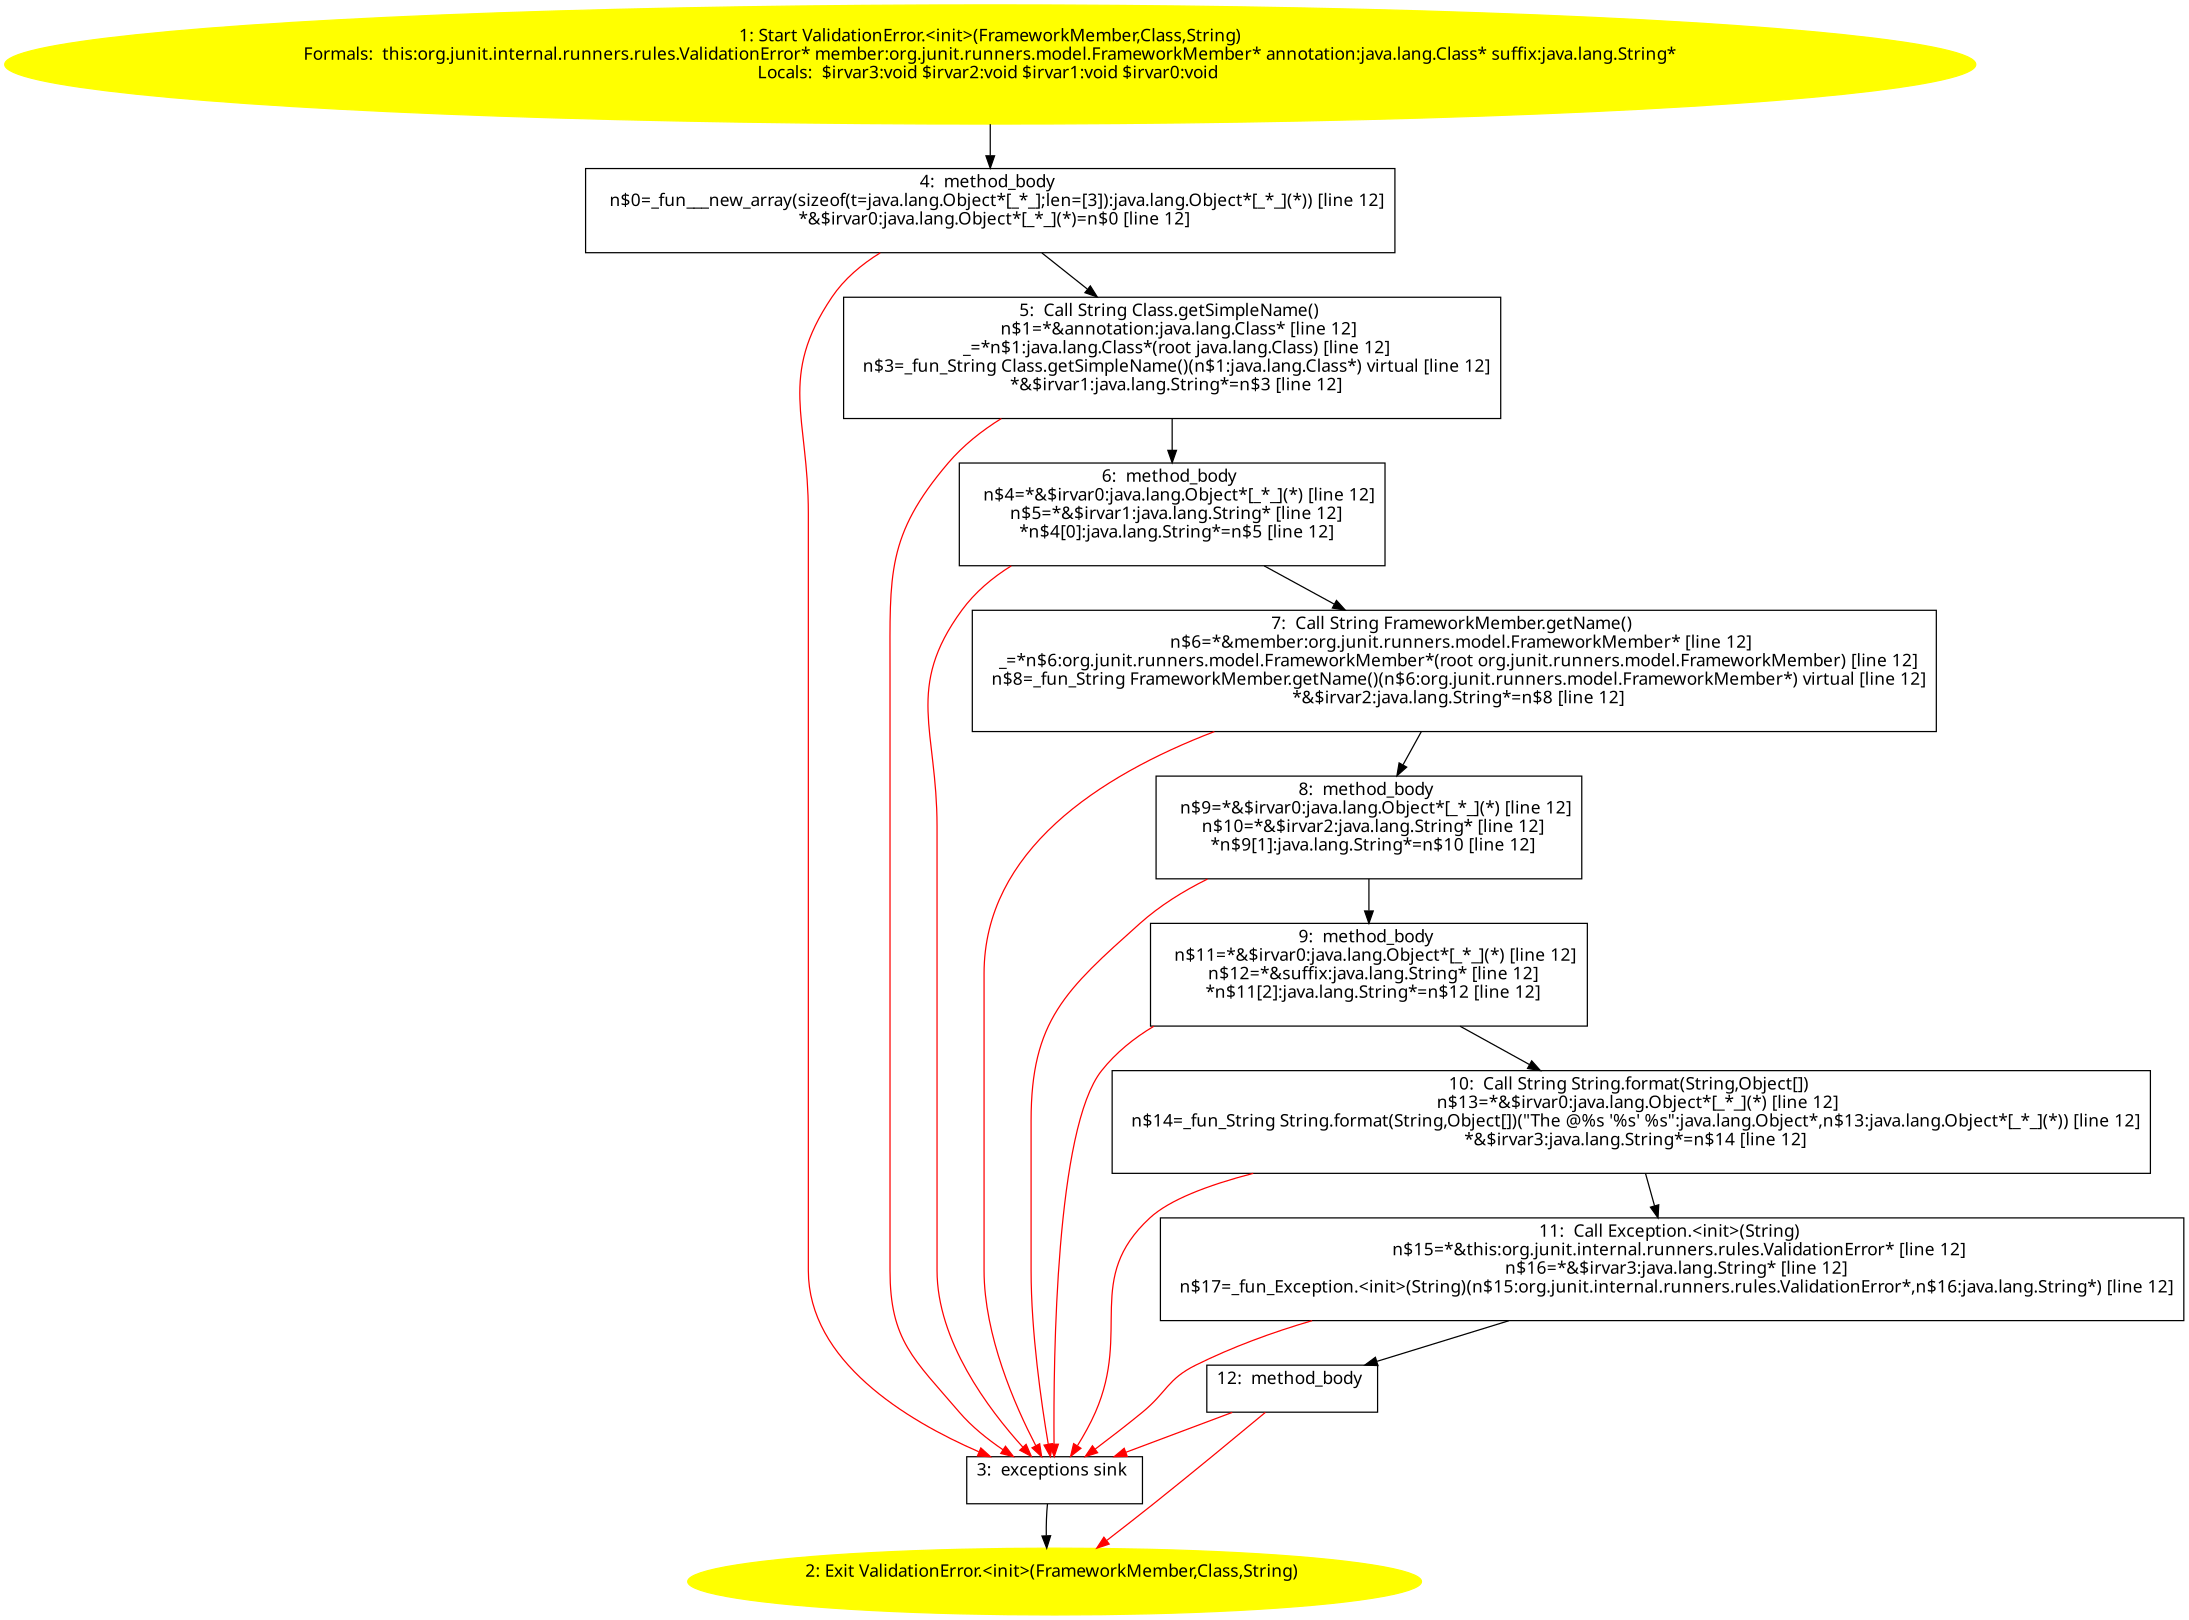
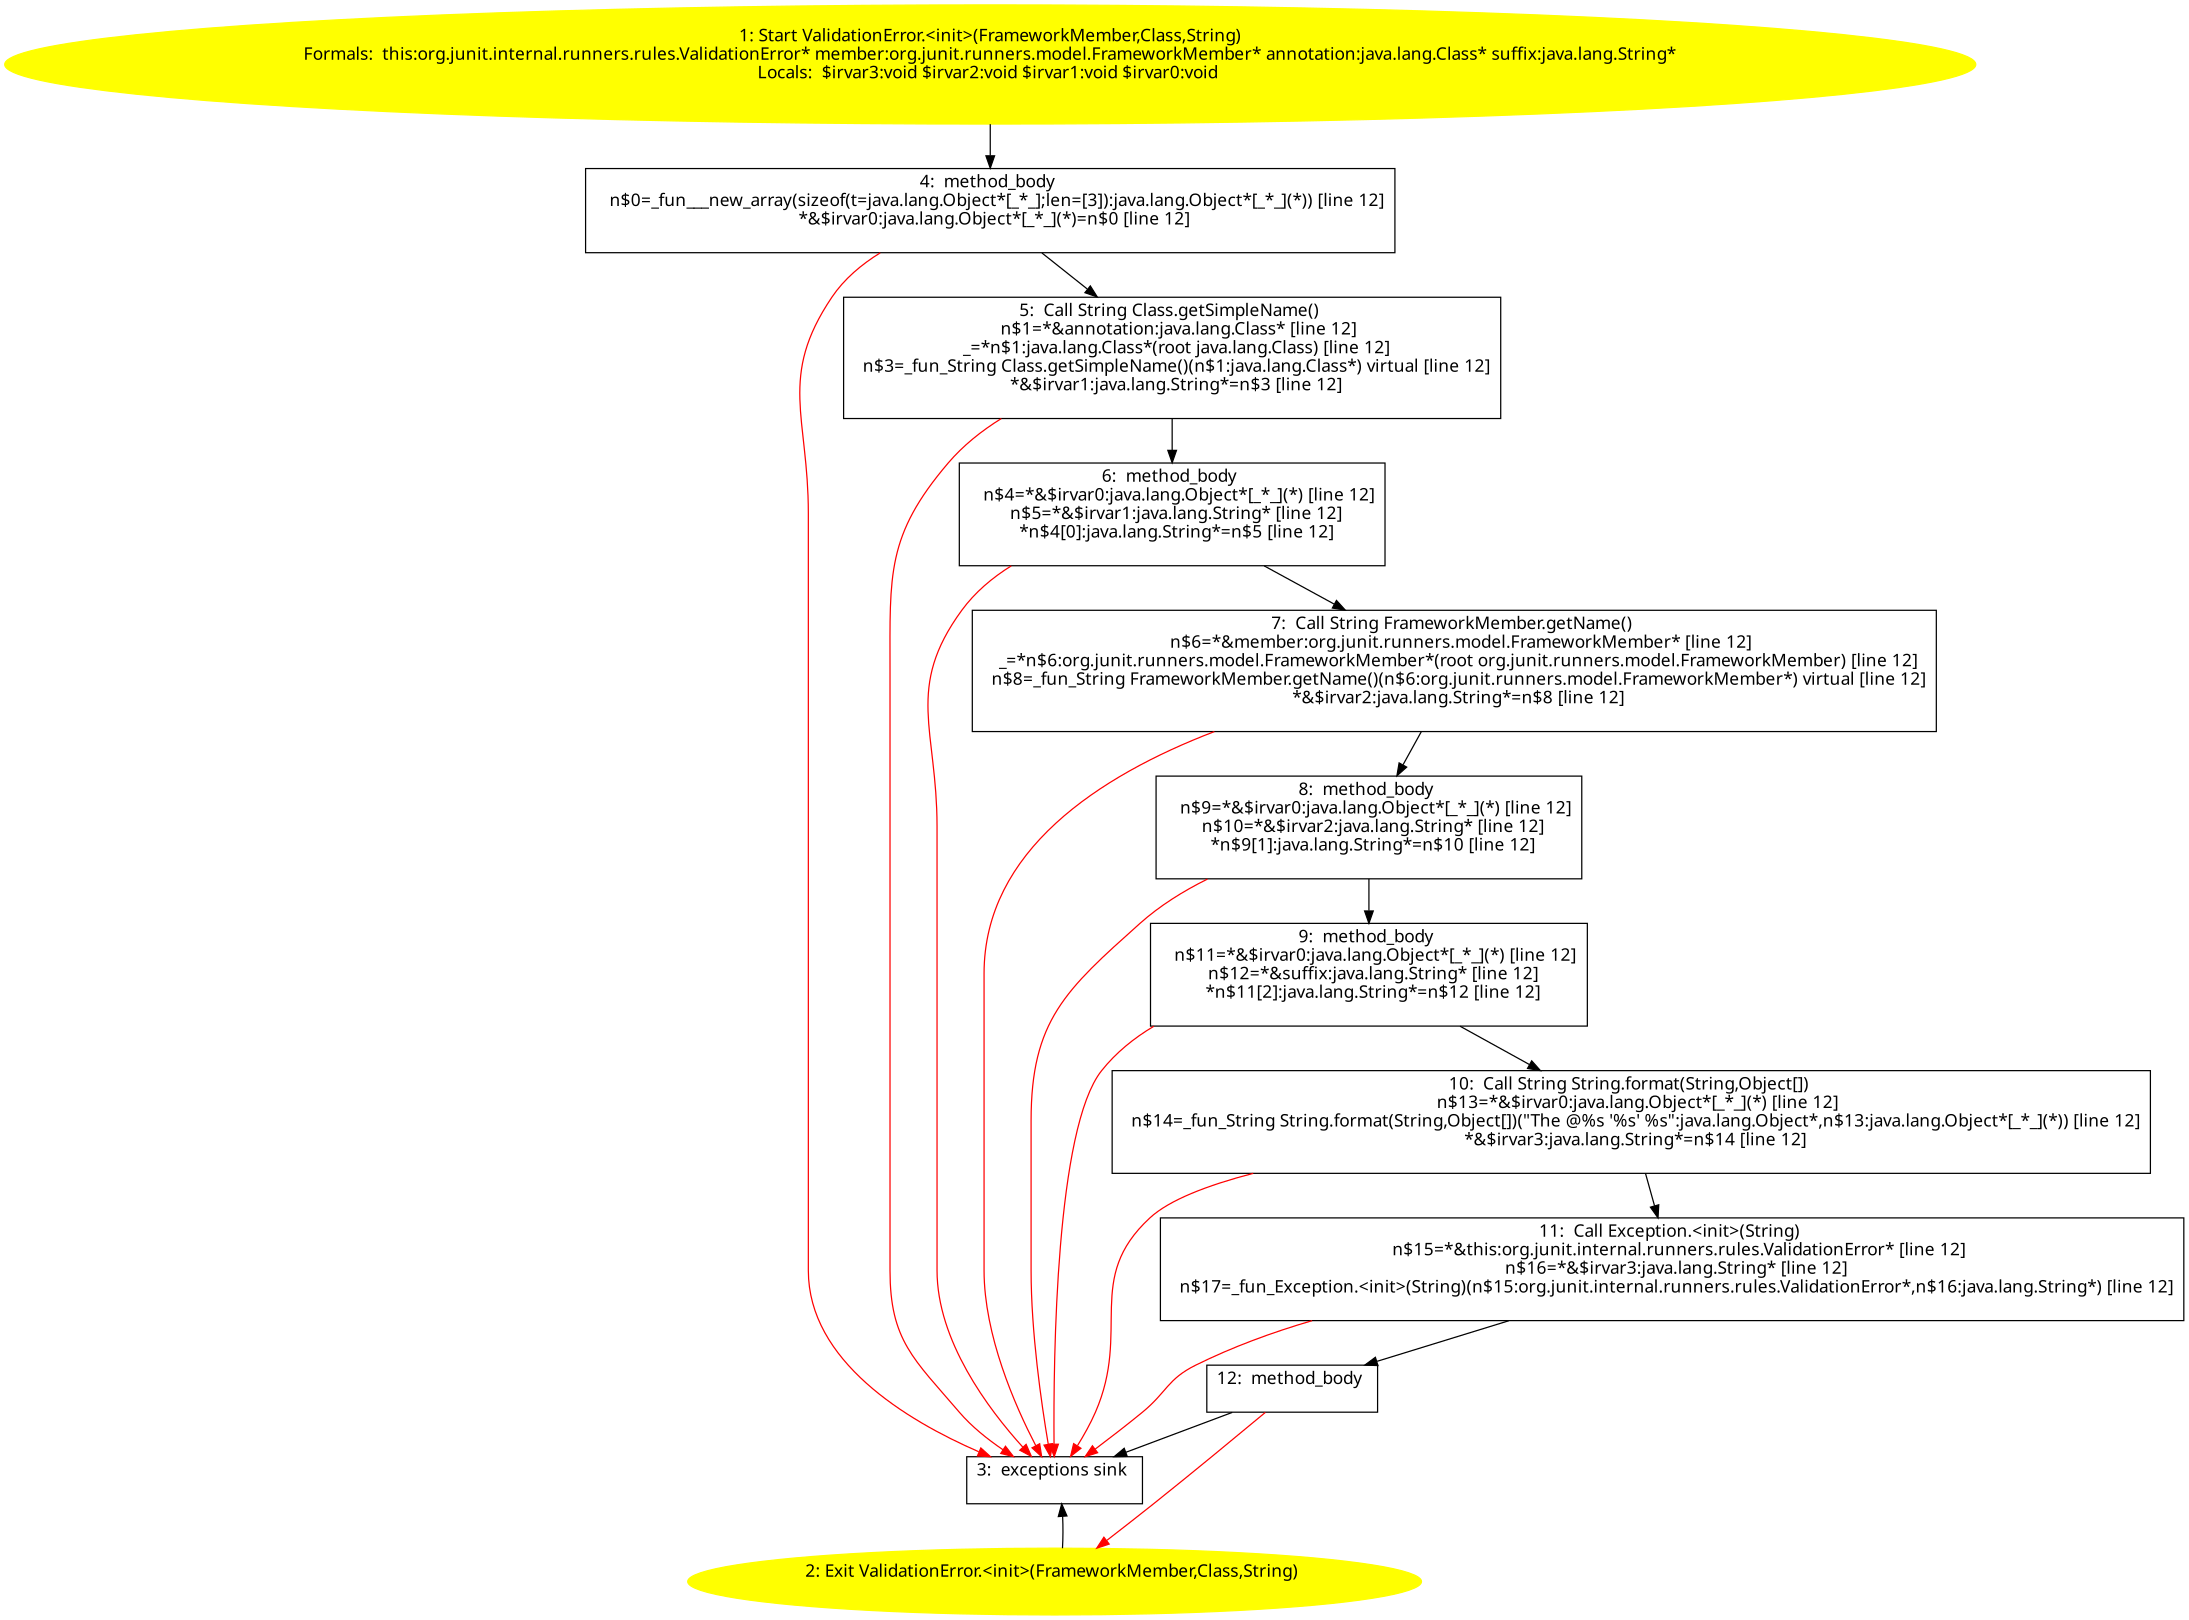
(1179, 1432) -> (1179, 1432)
(1046, 1520) -> (1063, 1532)
